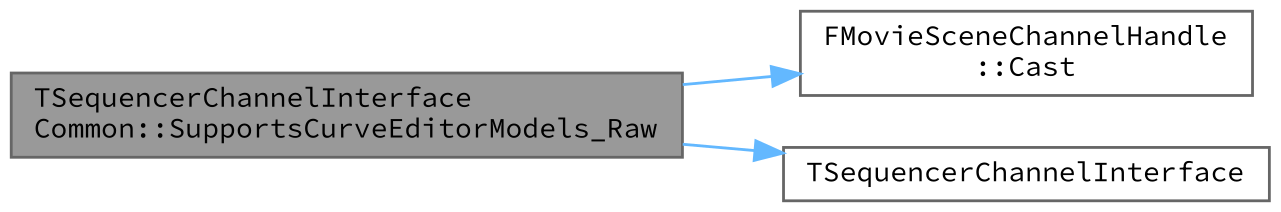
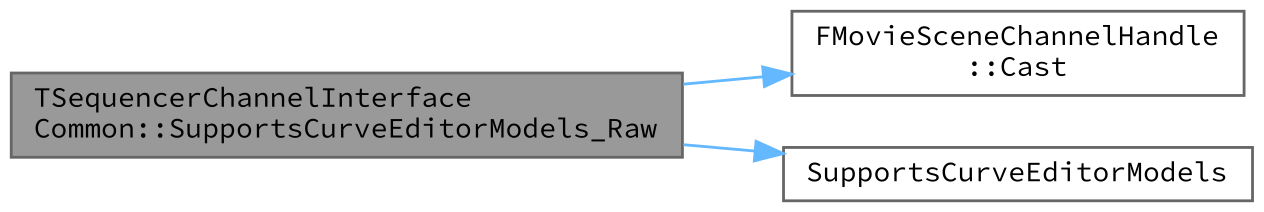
(1026, 174) -> (1018, 174)
